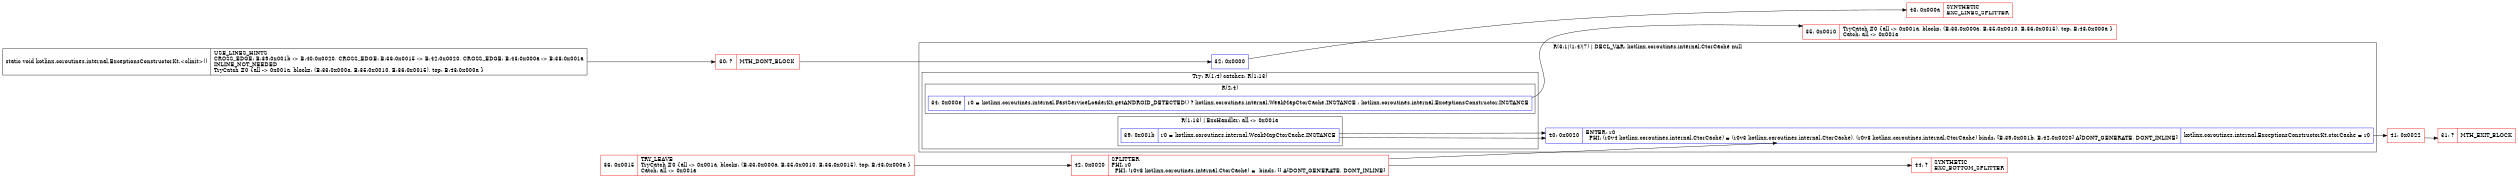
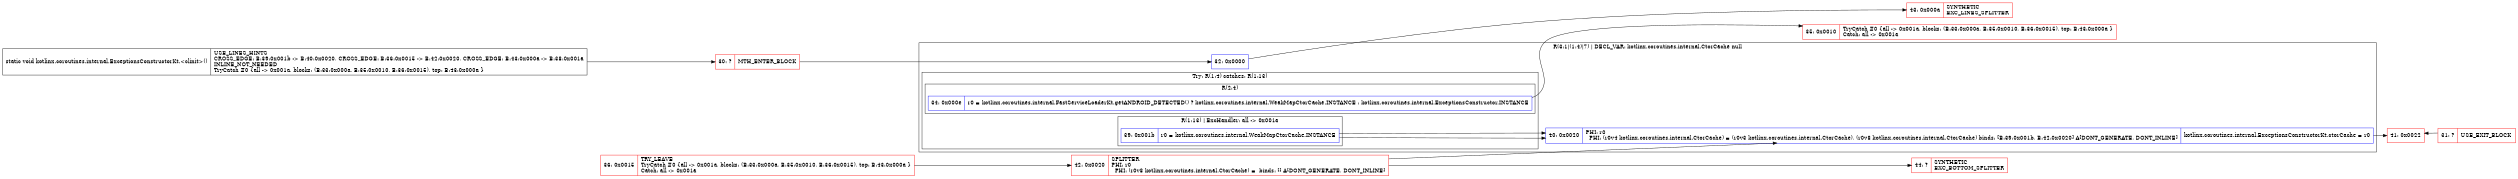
(767, 62) -> (767, 62)
(1601, 133) -> (1597, 133)
(2486, 135) -> (2486, 135)
(2429, 138) -> (2433, 133)
